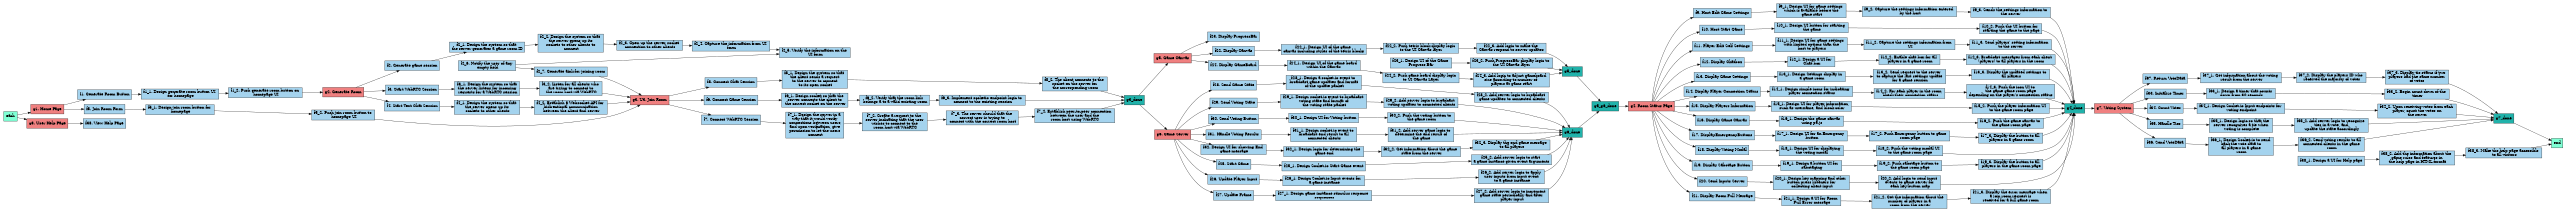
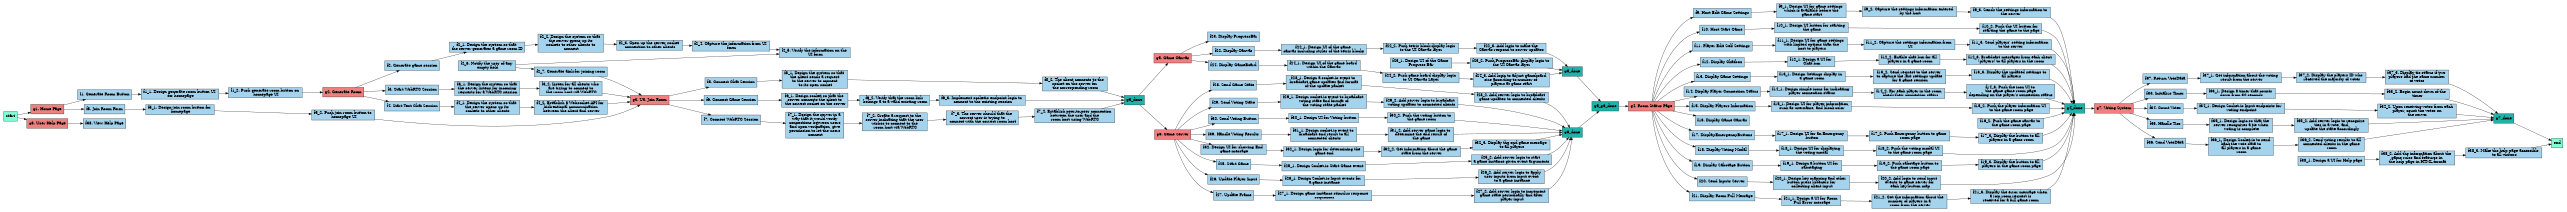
(10, 116) -> (10, 116)
(1811, 121) -> none
(1234, 135) -> (1234, 135)
